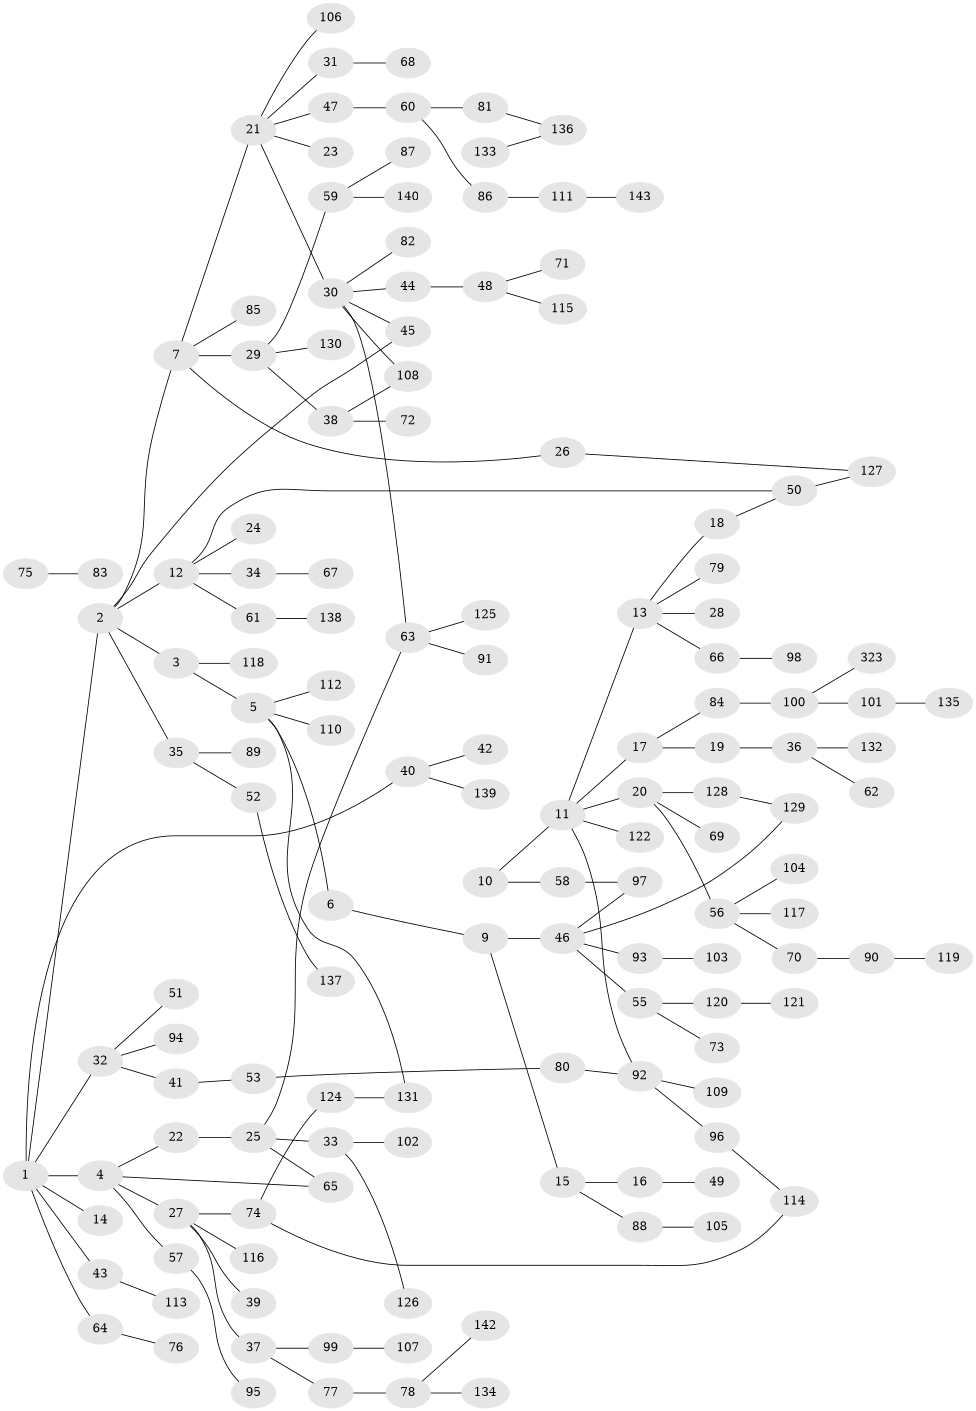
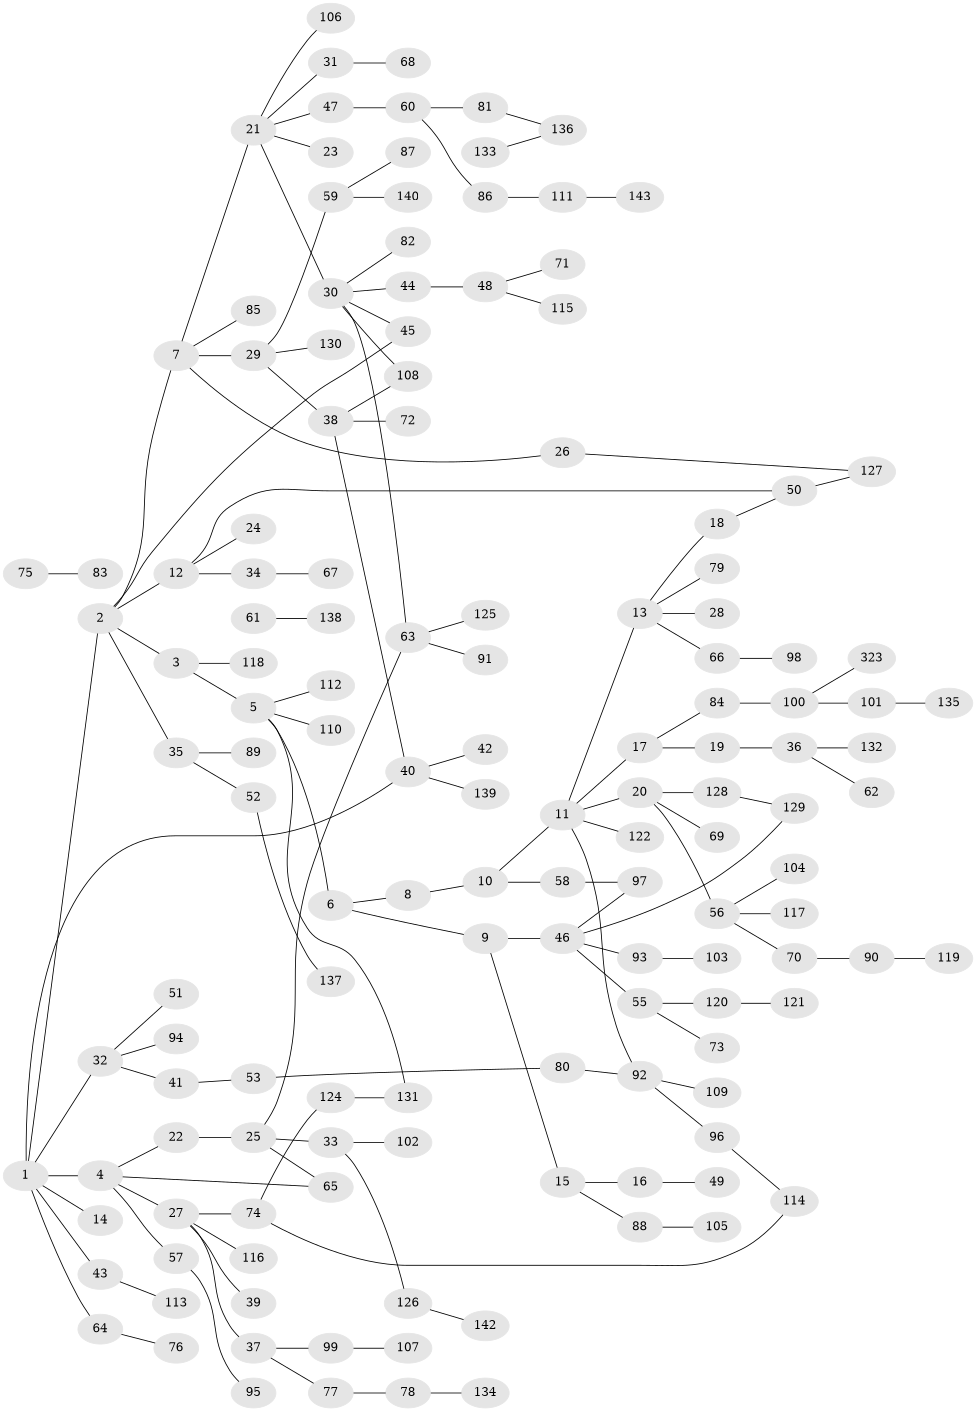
(215, 596) -> none
none -> (369, 596)
none -> (408, 896)
(447, 1360) -> (447, 1315)
